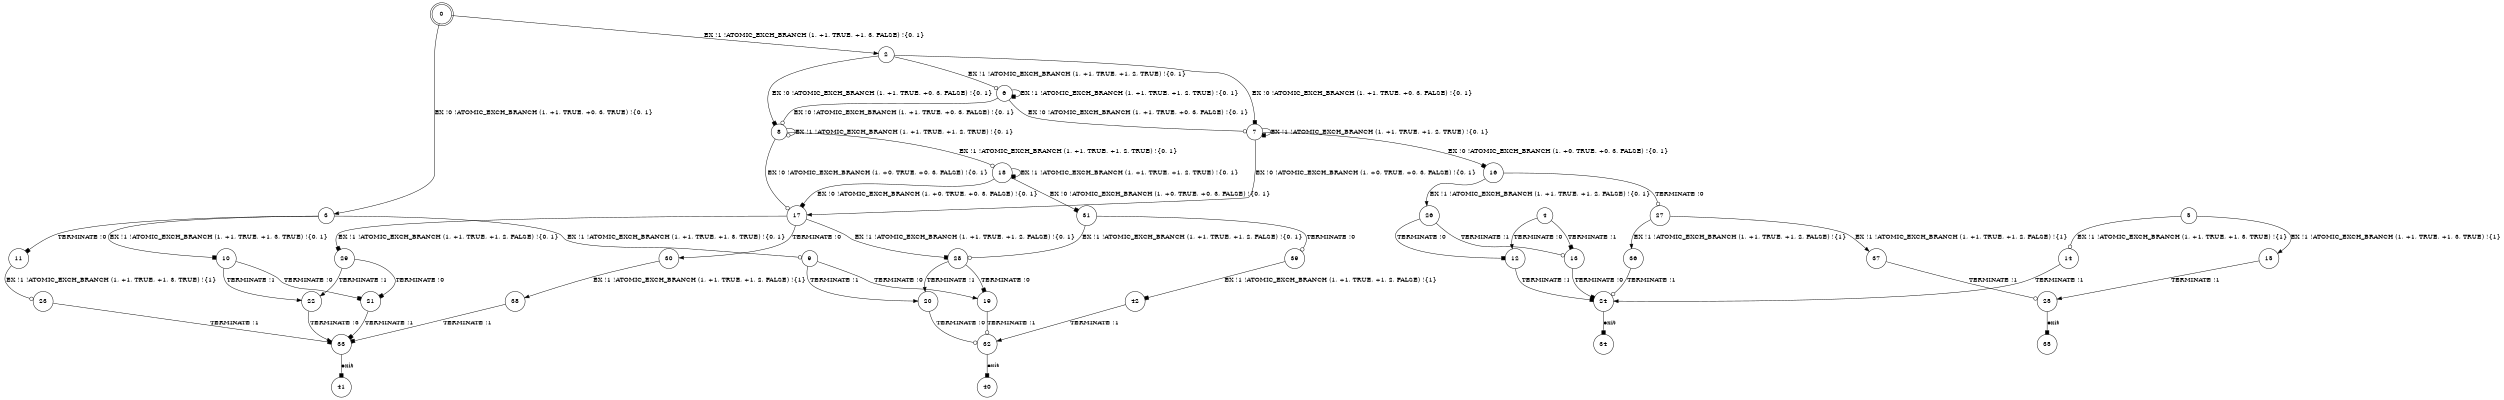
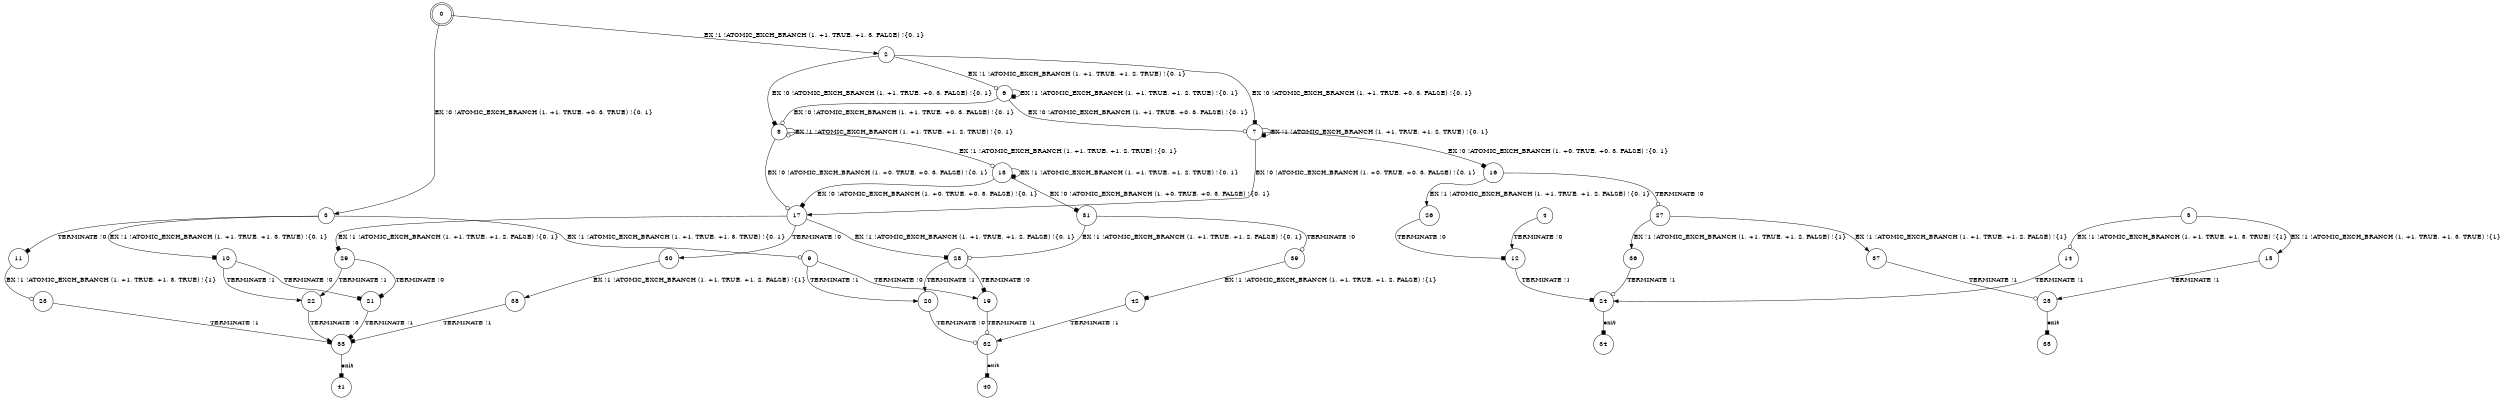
(1574, 259) -> none
